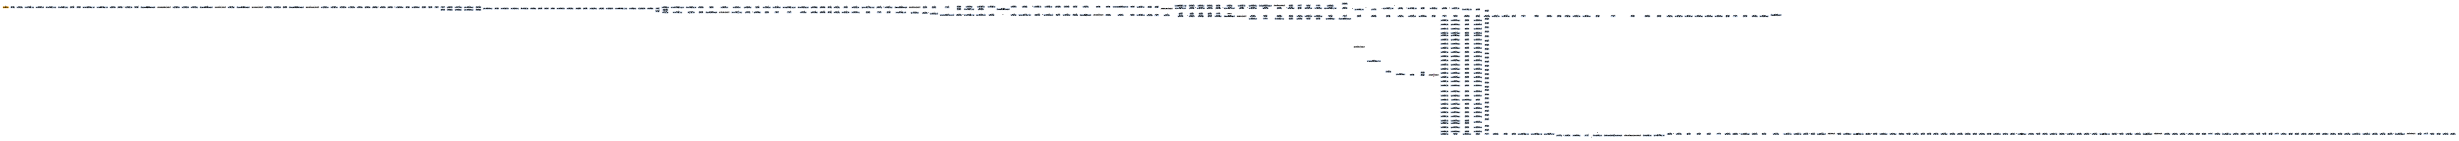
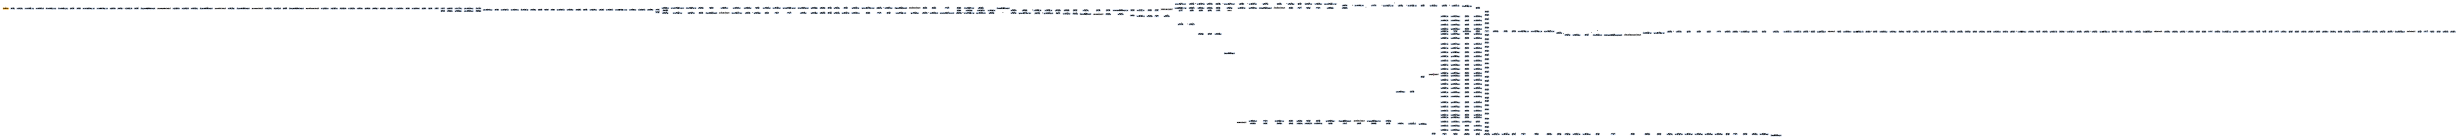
none -> (1478, 25)
